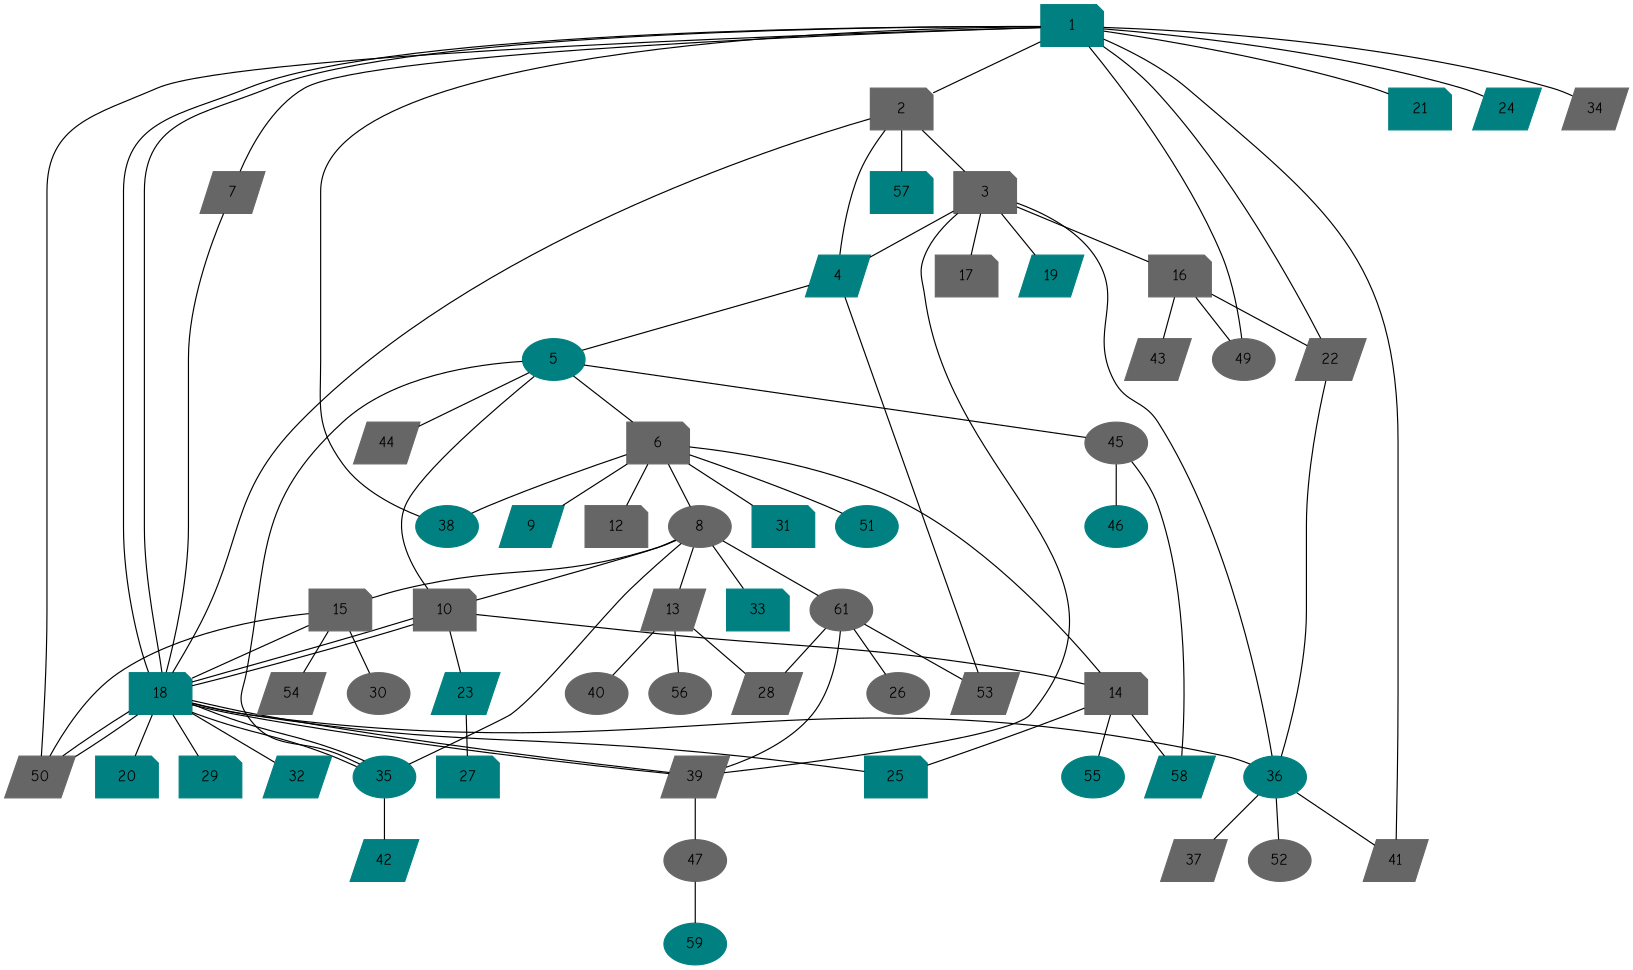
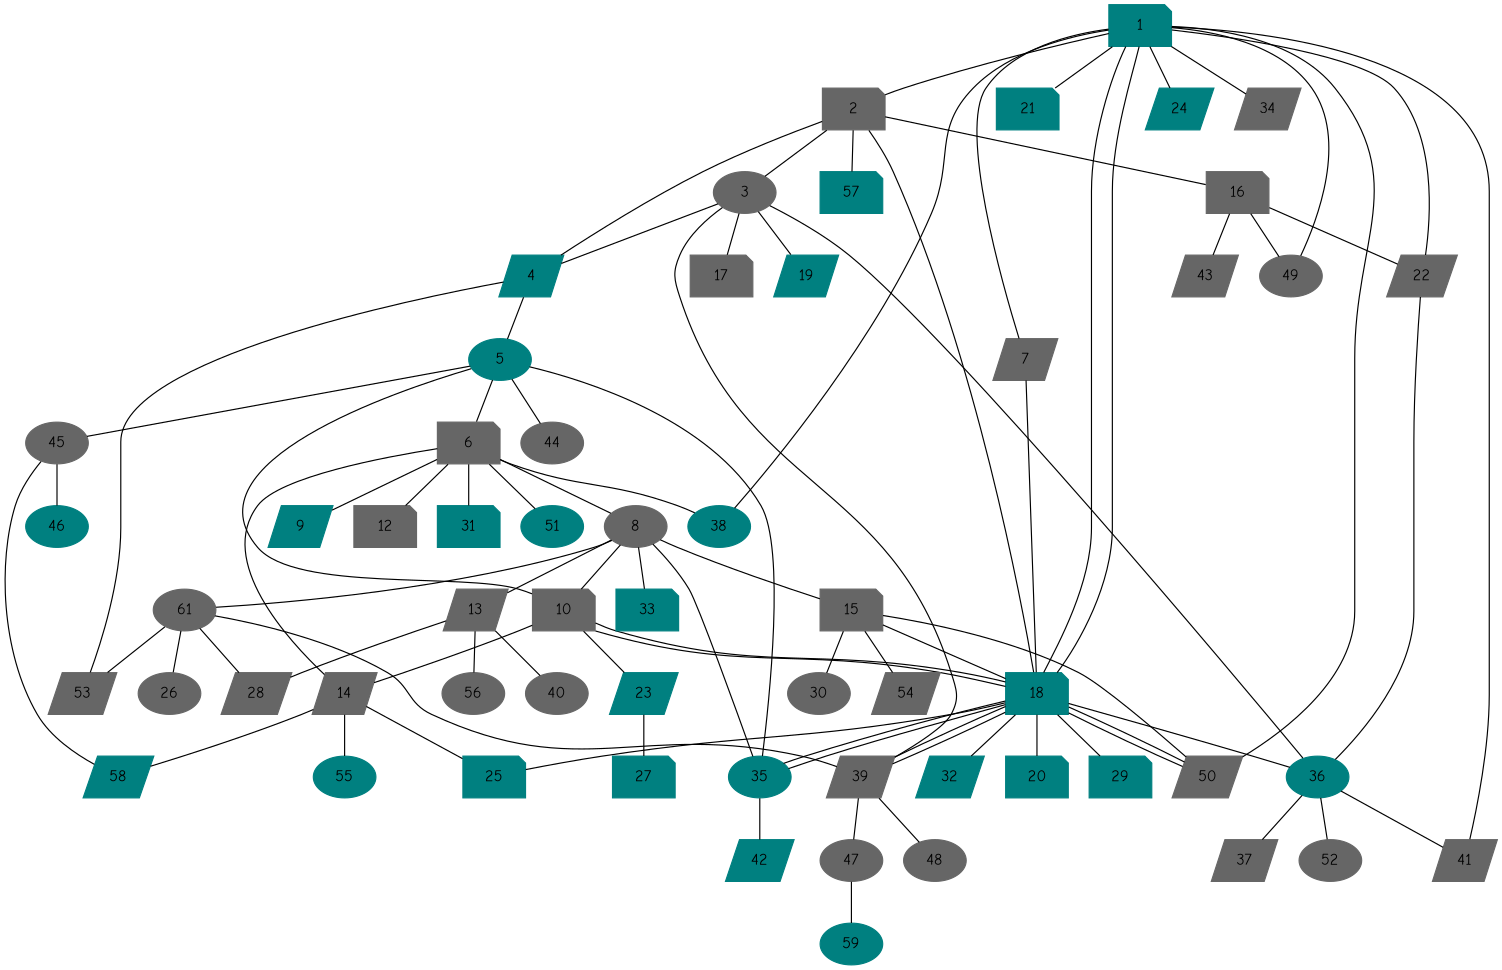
(985, 193) -> (745, 193)
(1089, 237) -> (1045, 151)
(387, 443) -> (552, 443)
(1116, 694) -> (345, 694)
none -> (935, 861)
